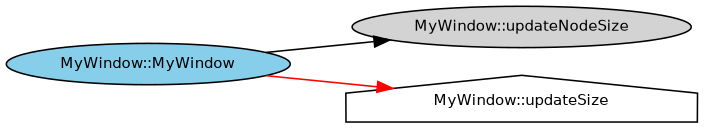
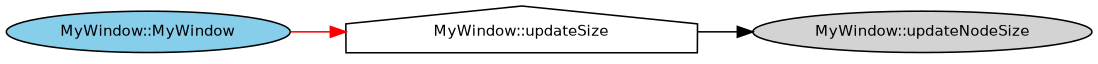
(320, 47) -> (717, 32)
